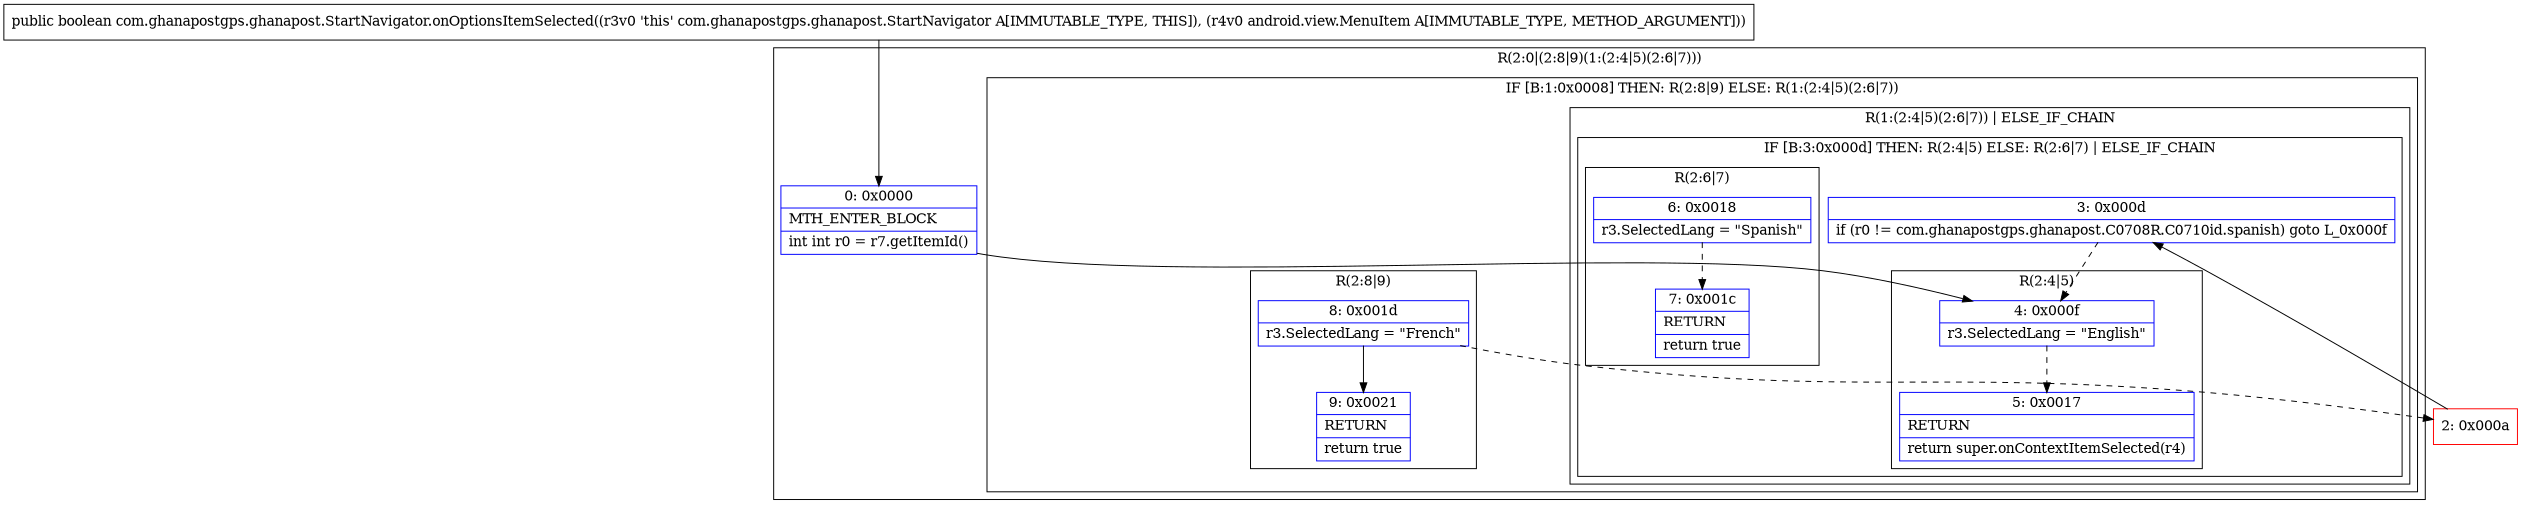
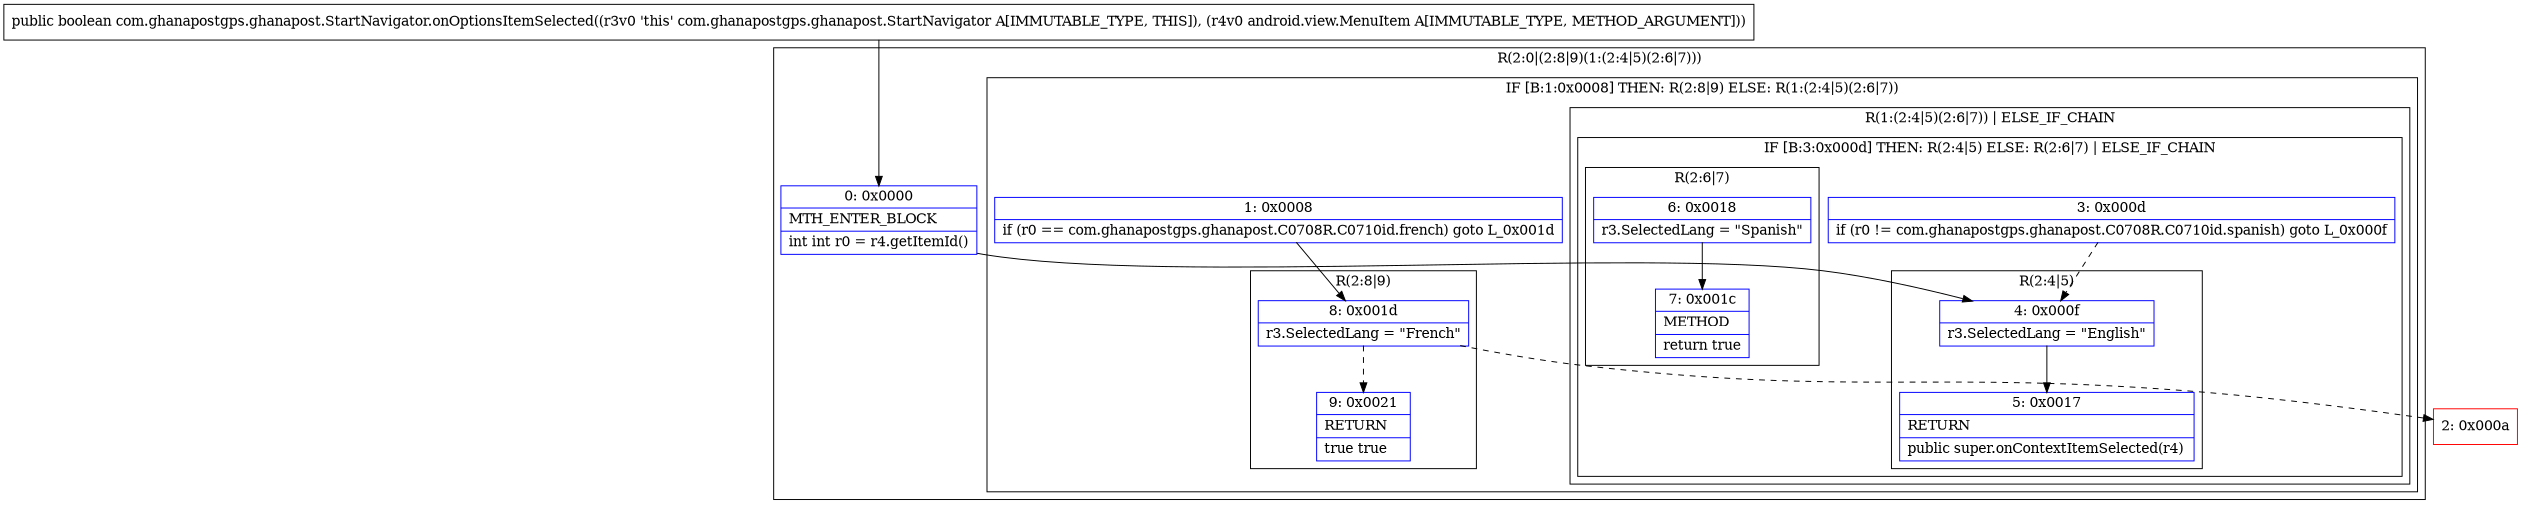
none -> (1279, 220)
(879, 242) -> (879, 242)
(1702, 258) -> (1702, 258)
(1695, 322) -> (1696, 322)
(2306, 327) -> none
(1363, 364) -> (1363, 364)
(2047, 364) -> (2047, 364)
(1363, 449) -> (1356, 449)
(2047, 449) -> (2045, 449)
